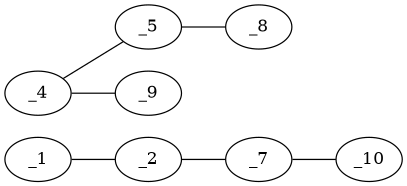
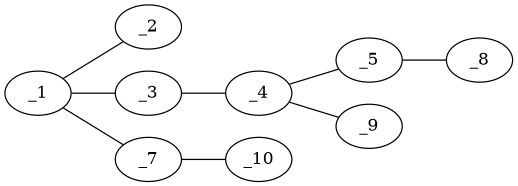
none -> (148, 93)
(204, 159) -> (93, 126)
